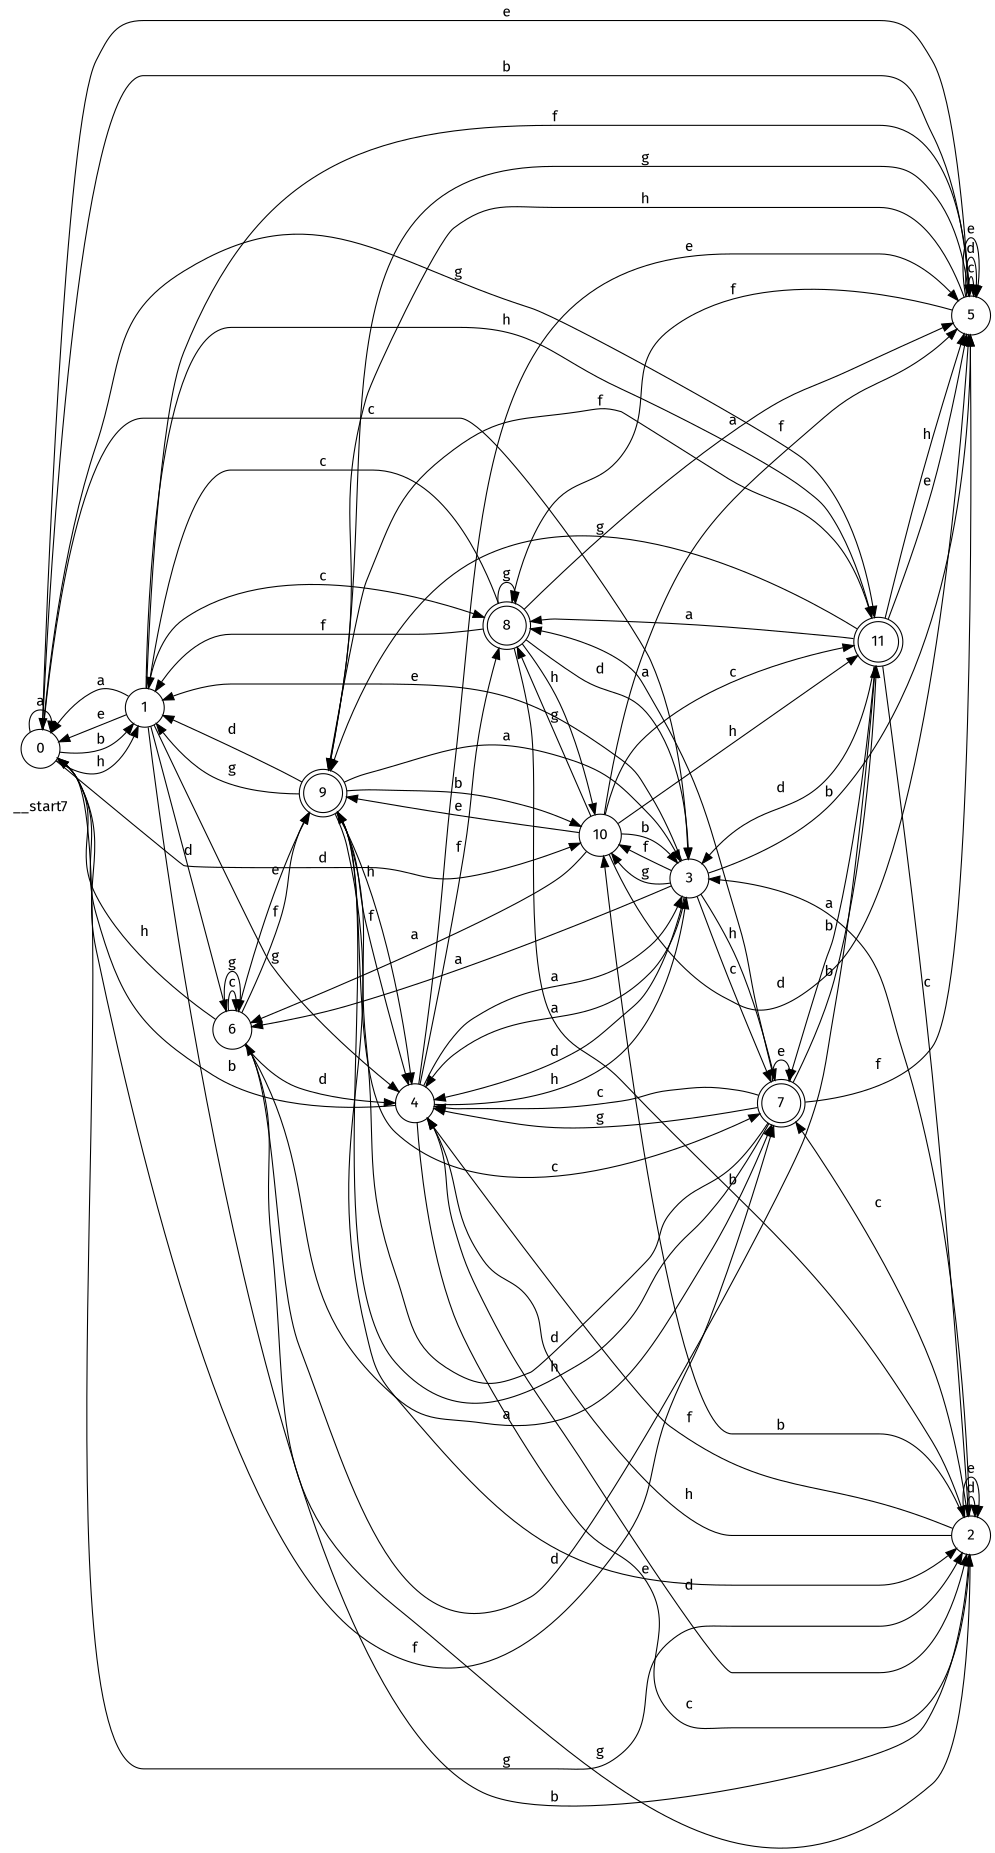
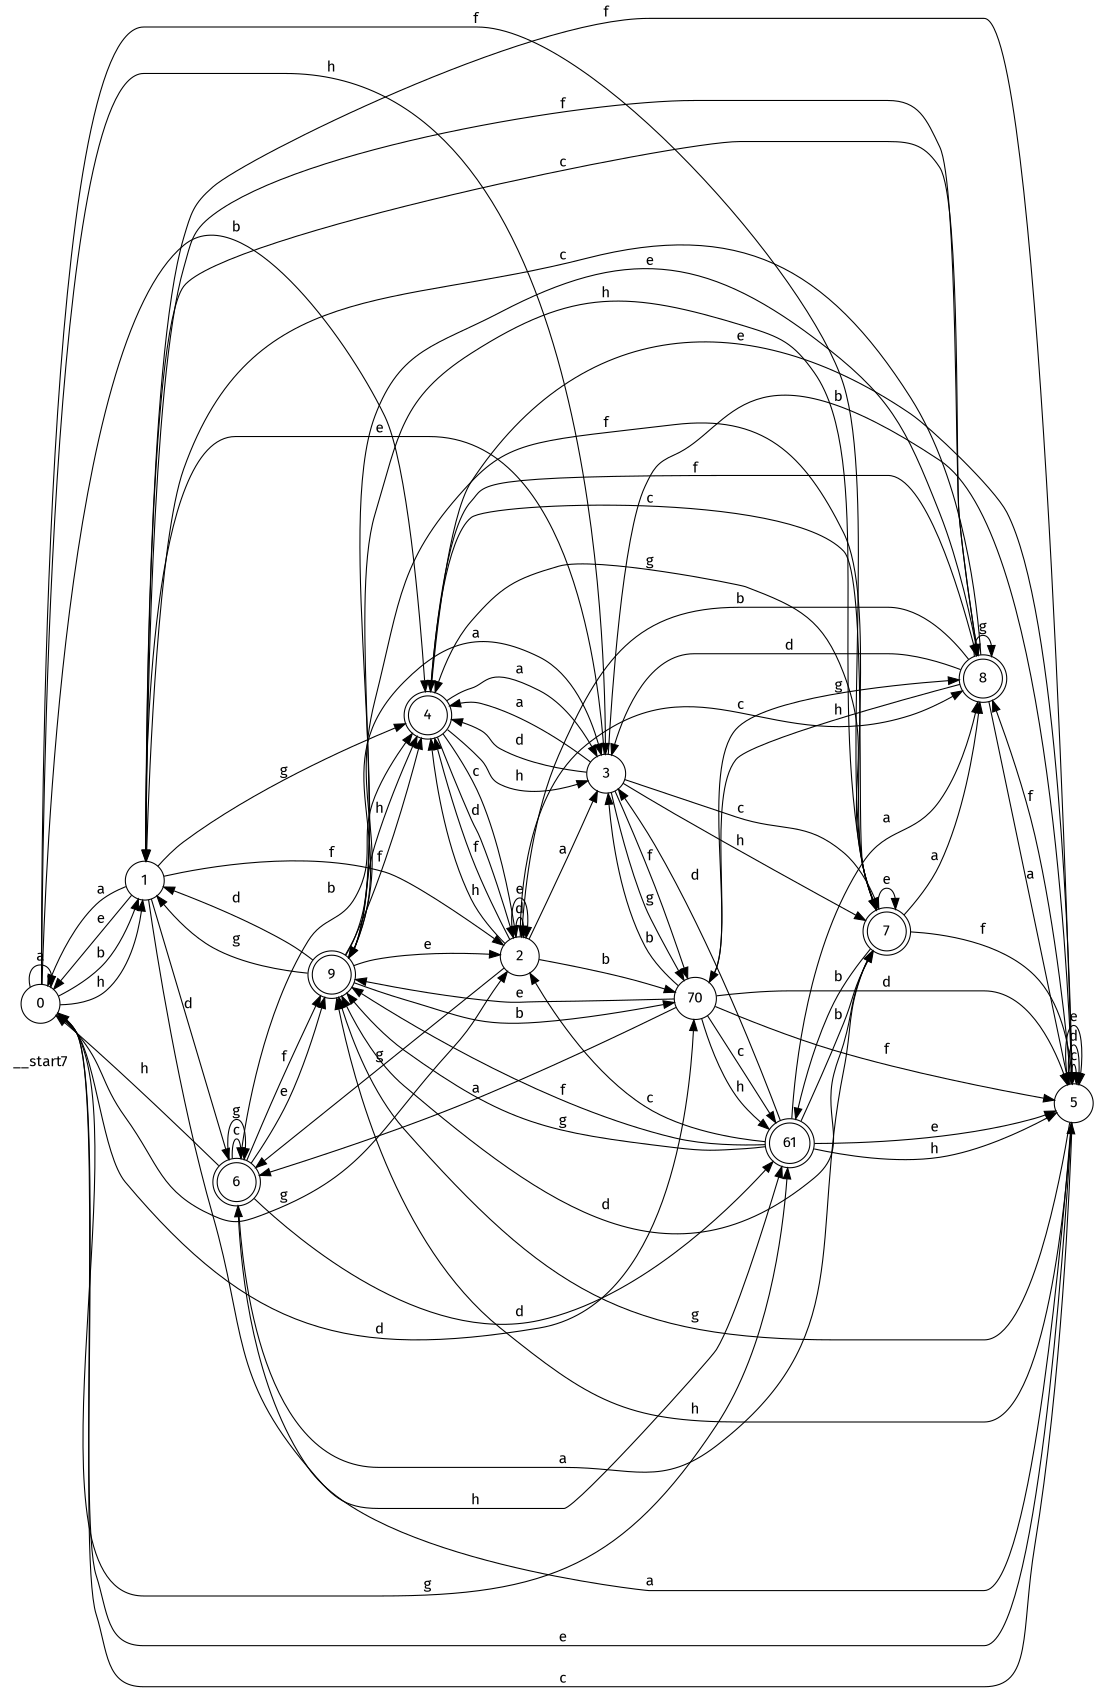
(507, 68) -> (563, 1679)
none -> (501, 312)
(371, 410) -> (332, 68)
(878, 642) -> (790, 1143)
(600, 835) -> (695, 998)
(470, 965) -> (741, 1591)
(146, 1021) -> (132, 333)
(232, 1030) -> (237, 1182)
(323, 1080) -> (332, 889)
(415, 1103) -> (428, 715)
(555, 1168) -> (606, 423)
(909, 1314) -> (664, 709)
(555, 1798) -> (332, 853)
